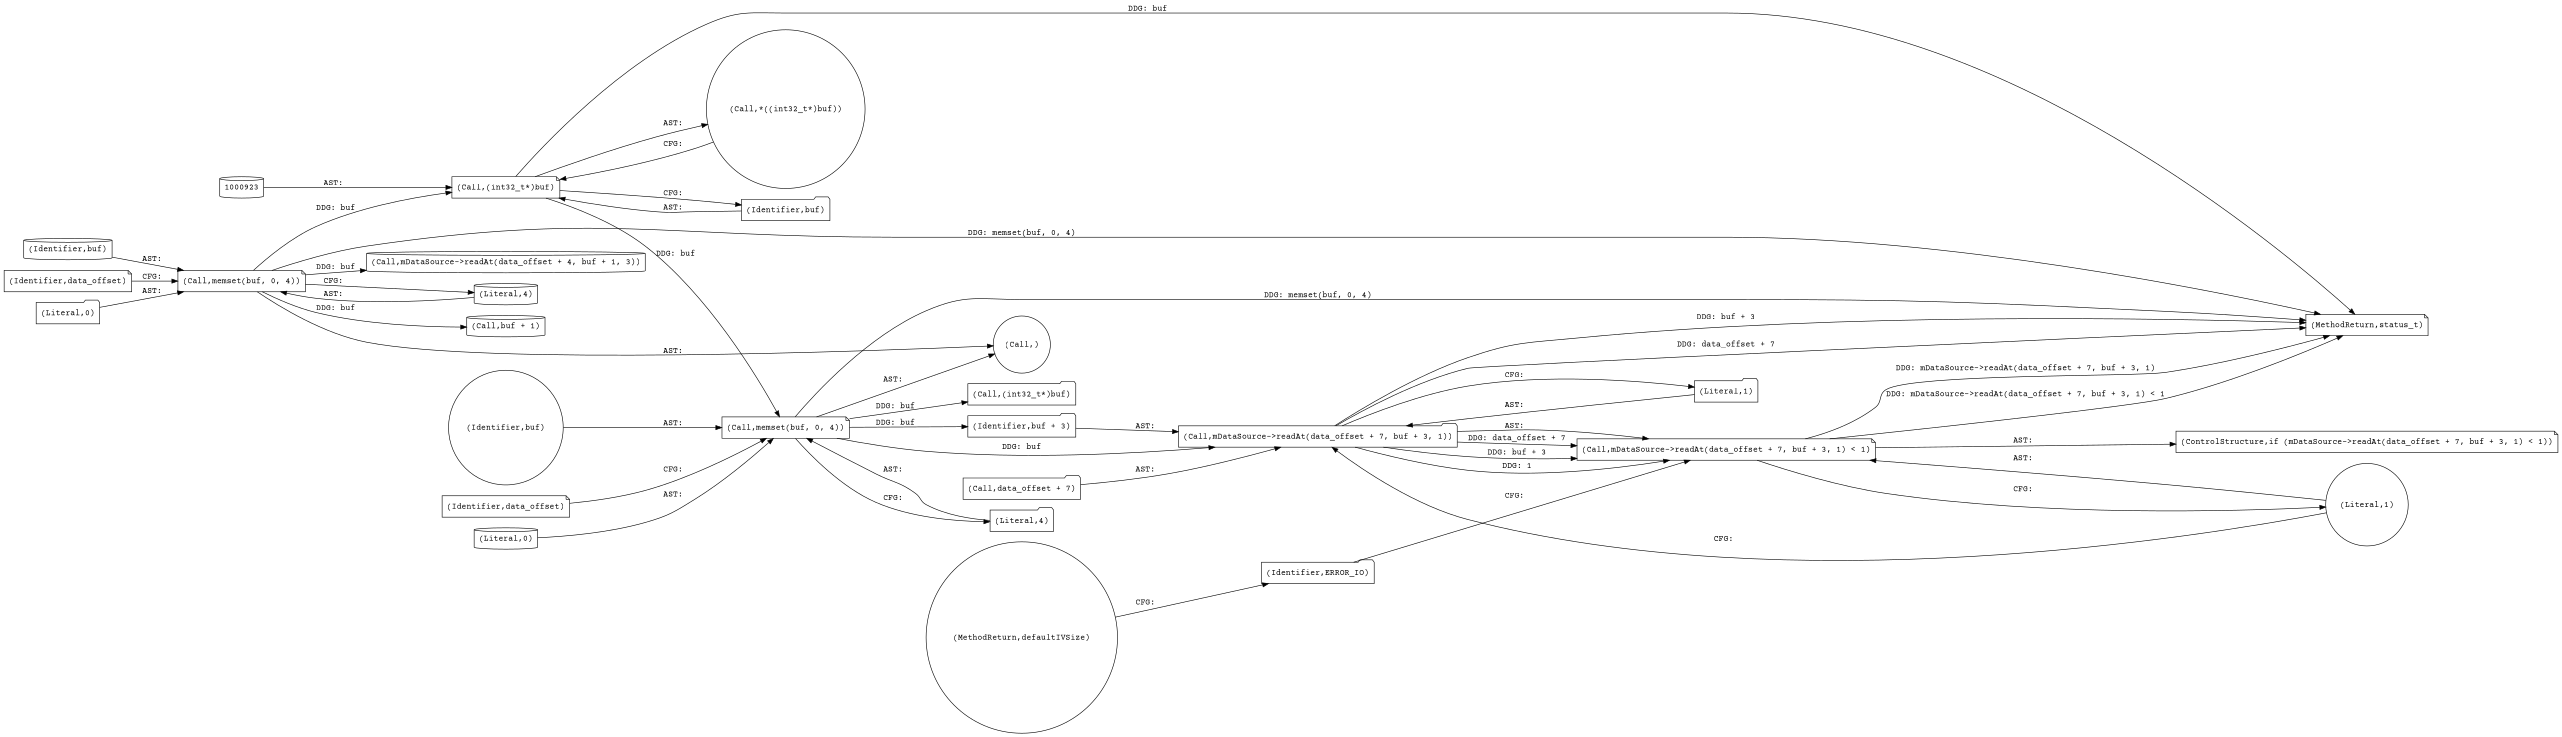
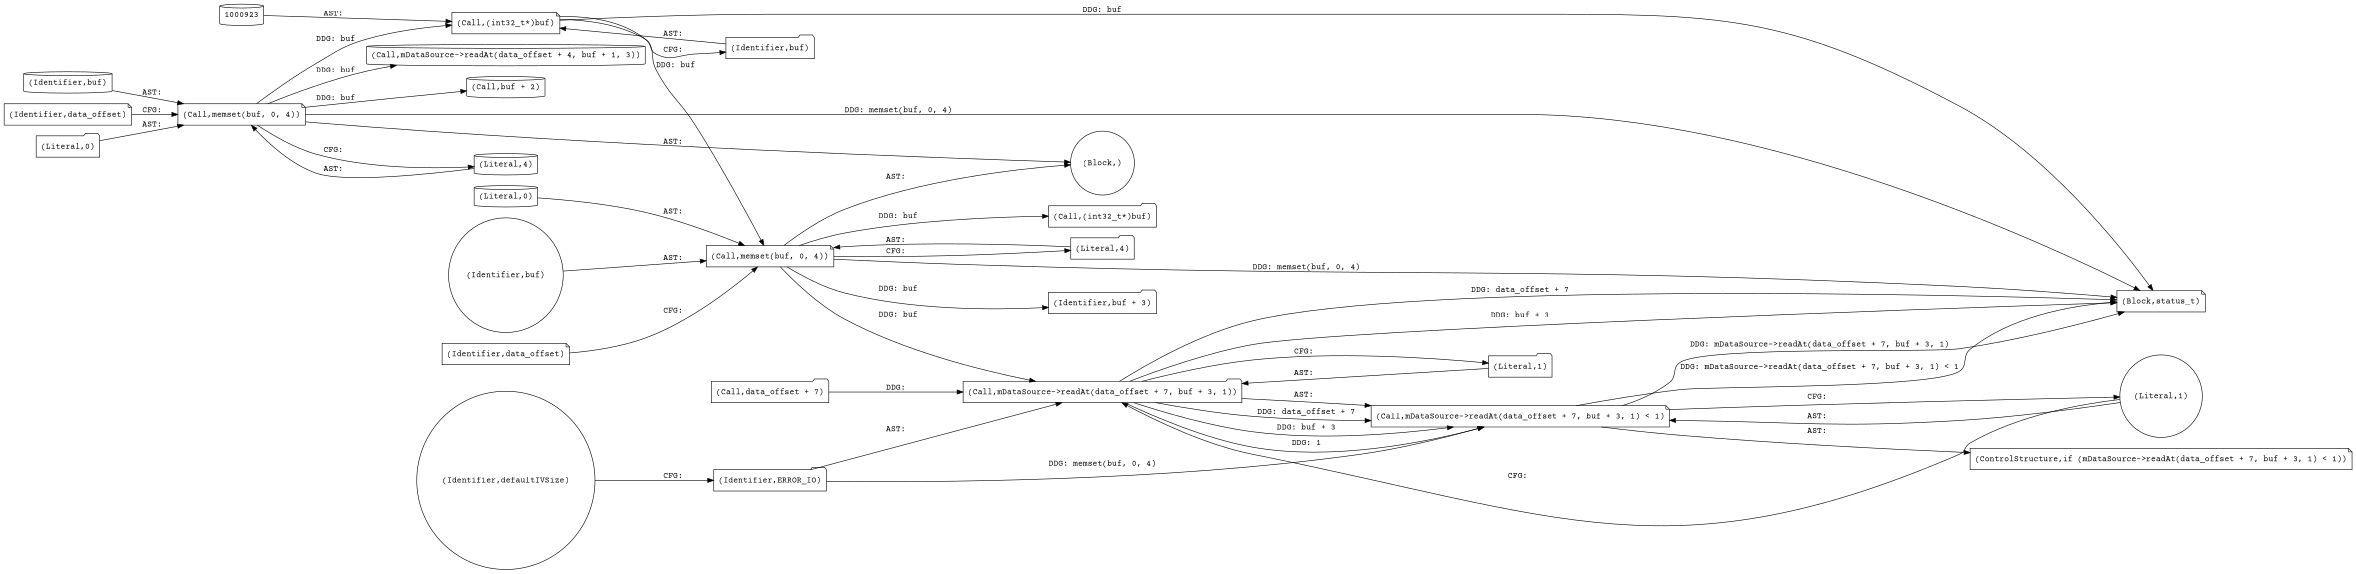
(786, 109) -> none
(2367, 325) -> (2161, 301)
(506, 326) -> (506, 87)
(1022, 345) -> (1102, 163)
(1124, 430) -> (933, 437)
(1148, 469) -> (898, 388)
(1517, 496) -> (1102, 463)
(1022, 638) -> (506, 480)
